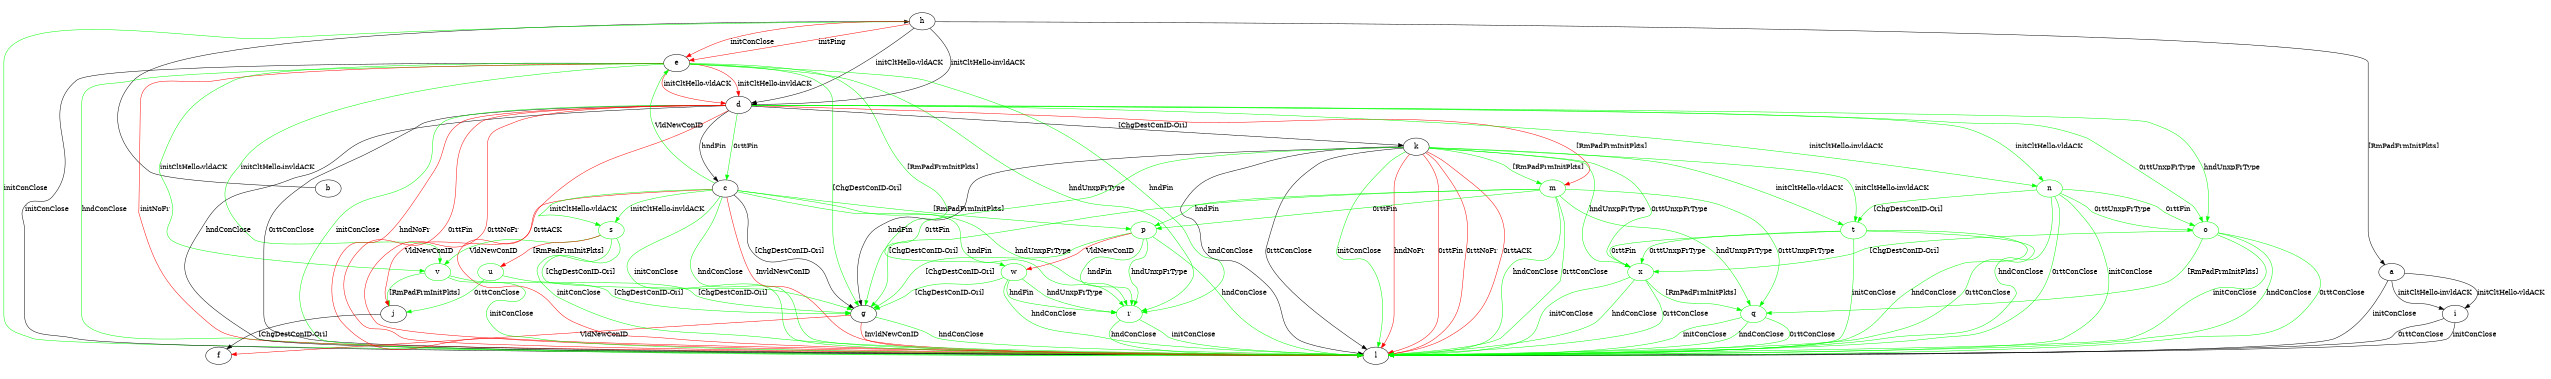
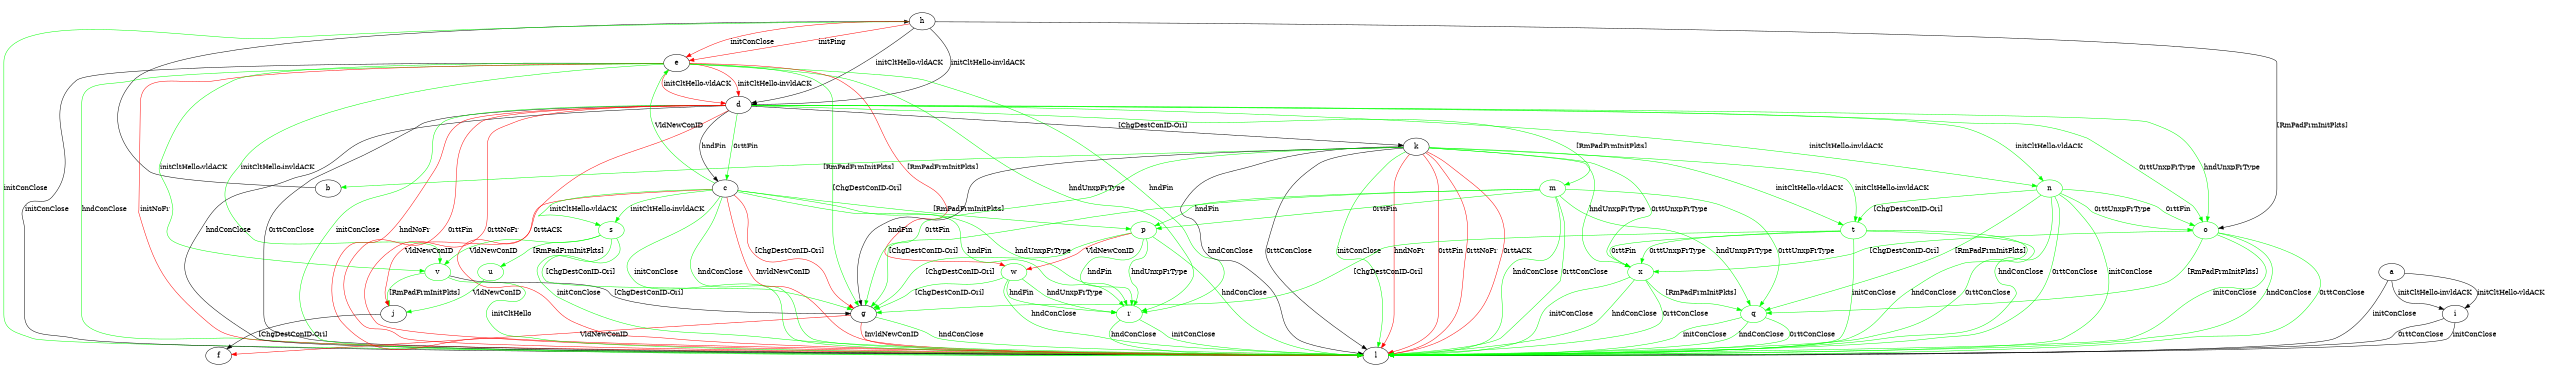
(1754, 29) -> (1706, 30)
(1190, 122) -> (1190, 122)
(1485, 158) -> (874, 162)
(904, 167) -> (904, 167)
(541, 245) -> (541, 245)
(779, 261) -> (779, 261)
none -> (1912, 266)
(658, 285) -> (1380, 250)
(498, 293) -> (498, 293)
(645, 304) -> (645, 304)
(513, 314) -> (513, 314)
